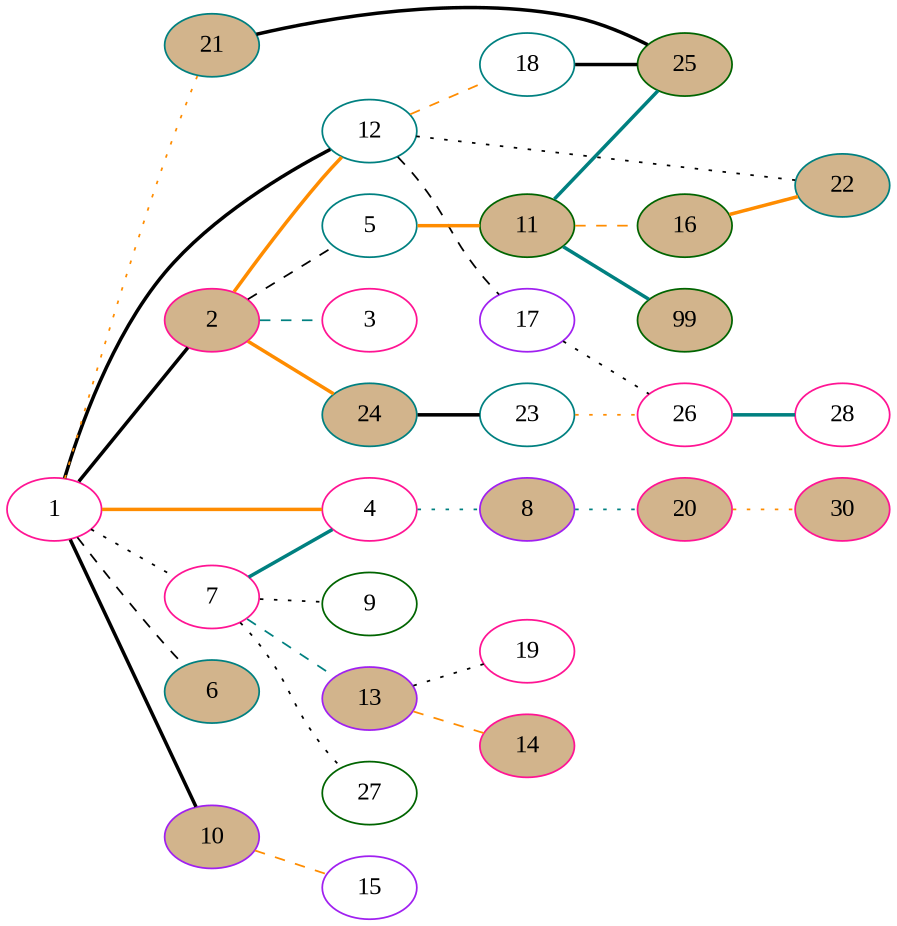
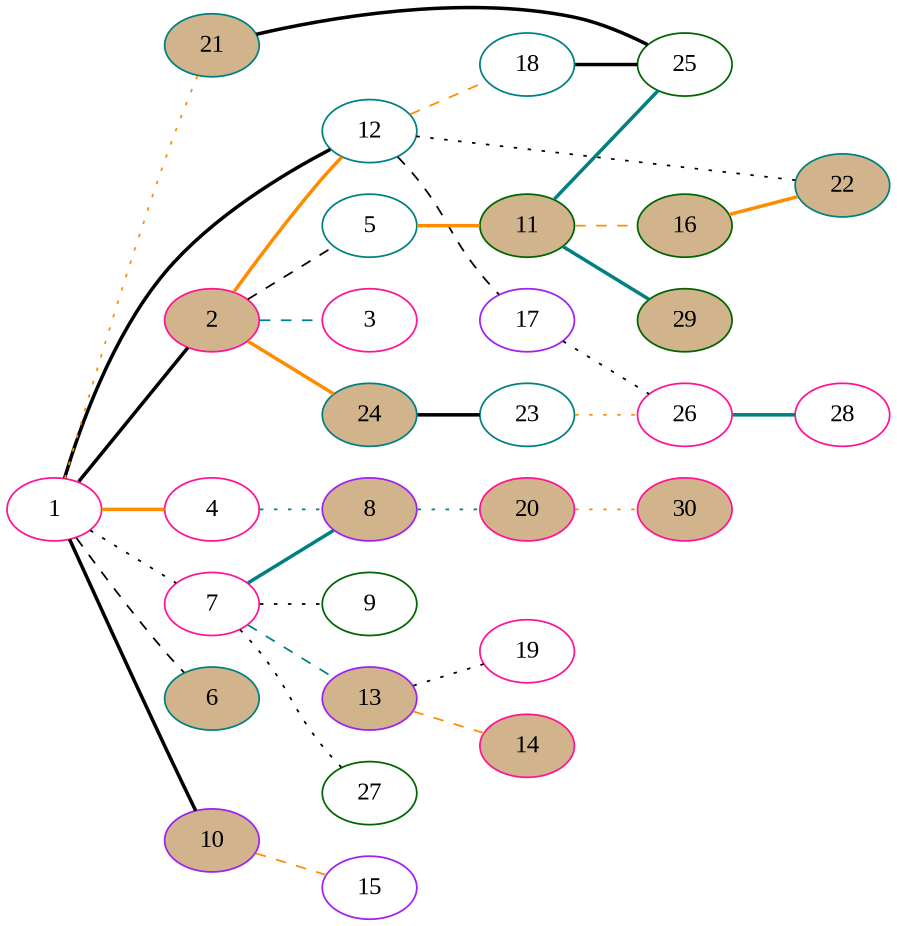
(685, 65) -> (685, 65)
(685, 320) -> (685, 320)
(291, 553) -> (291, 557)
